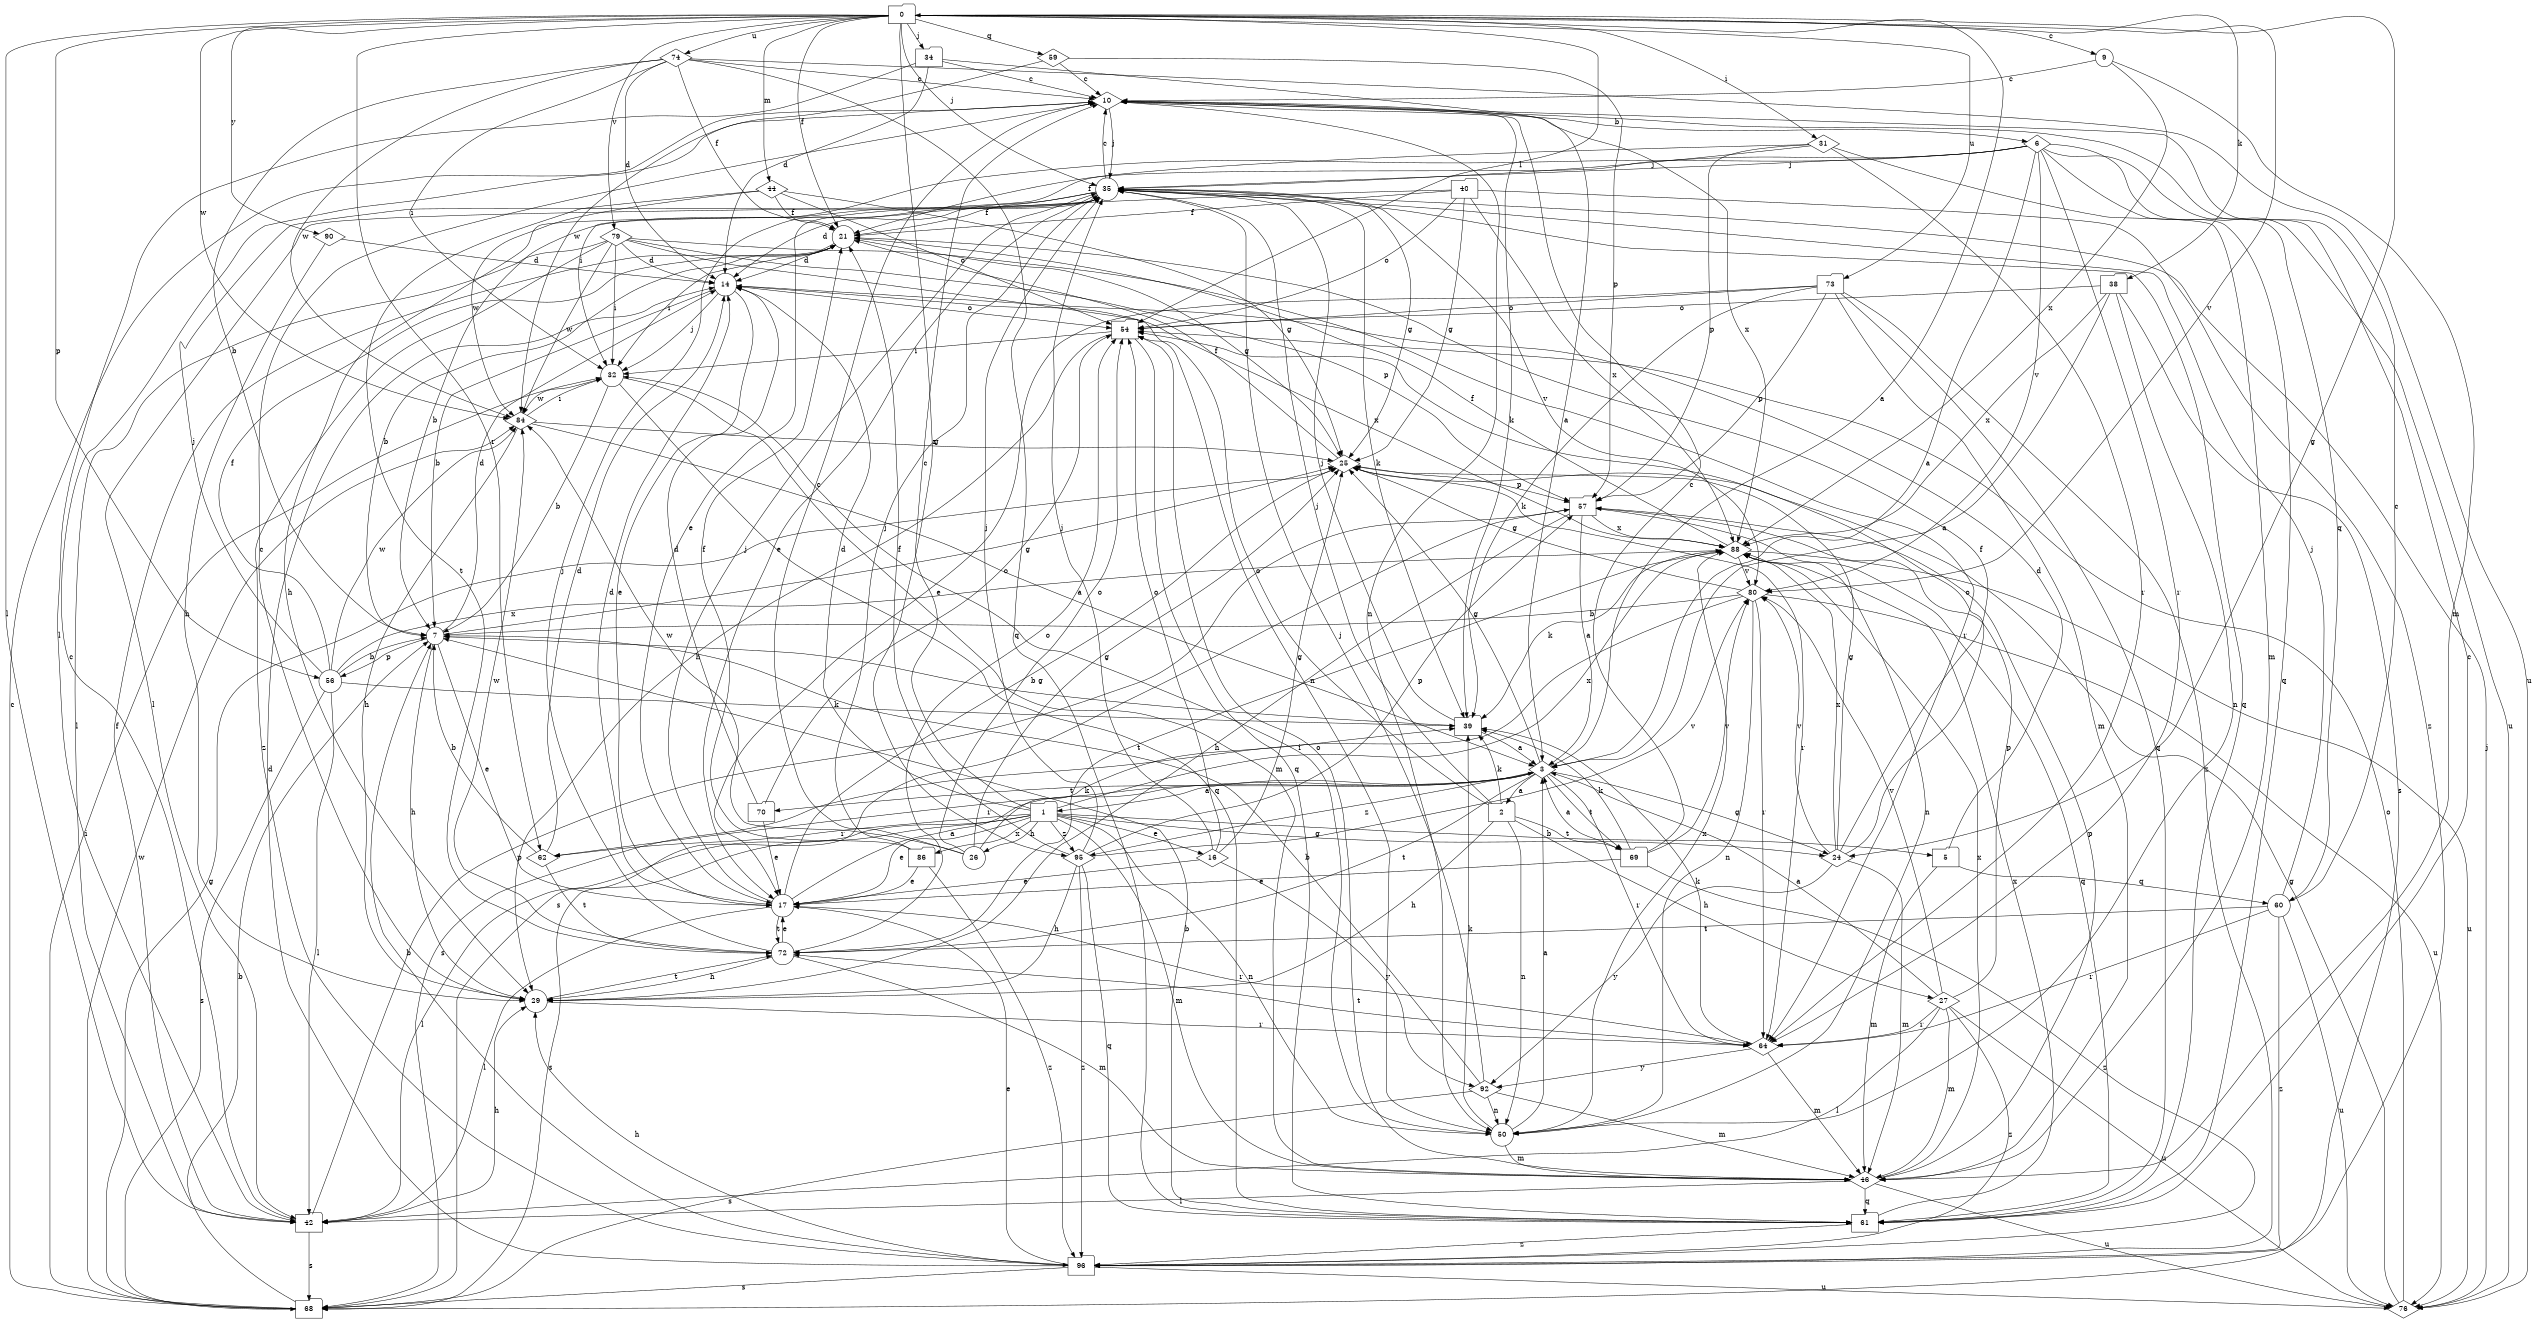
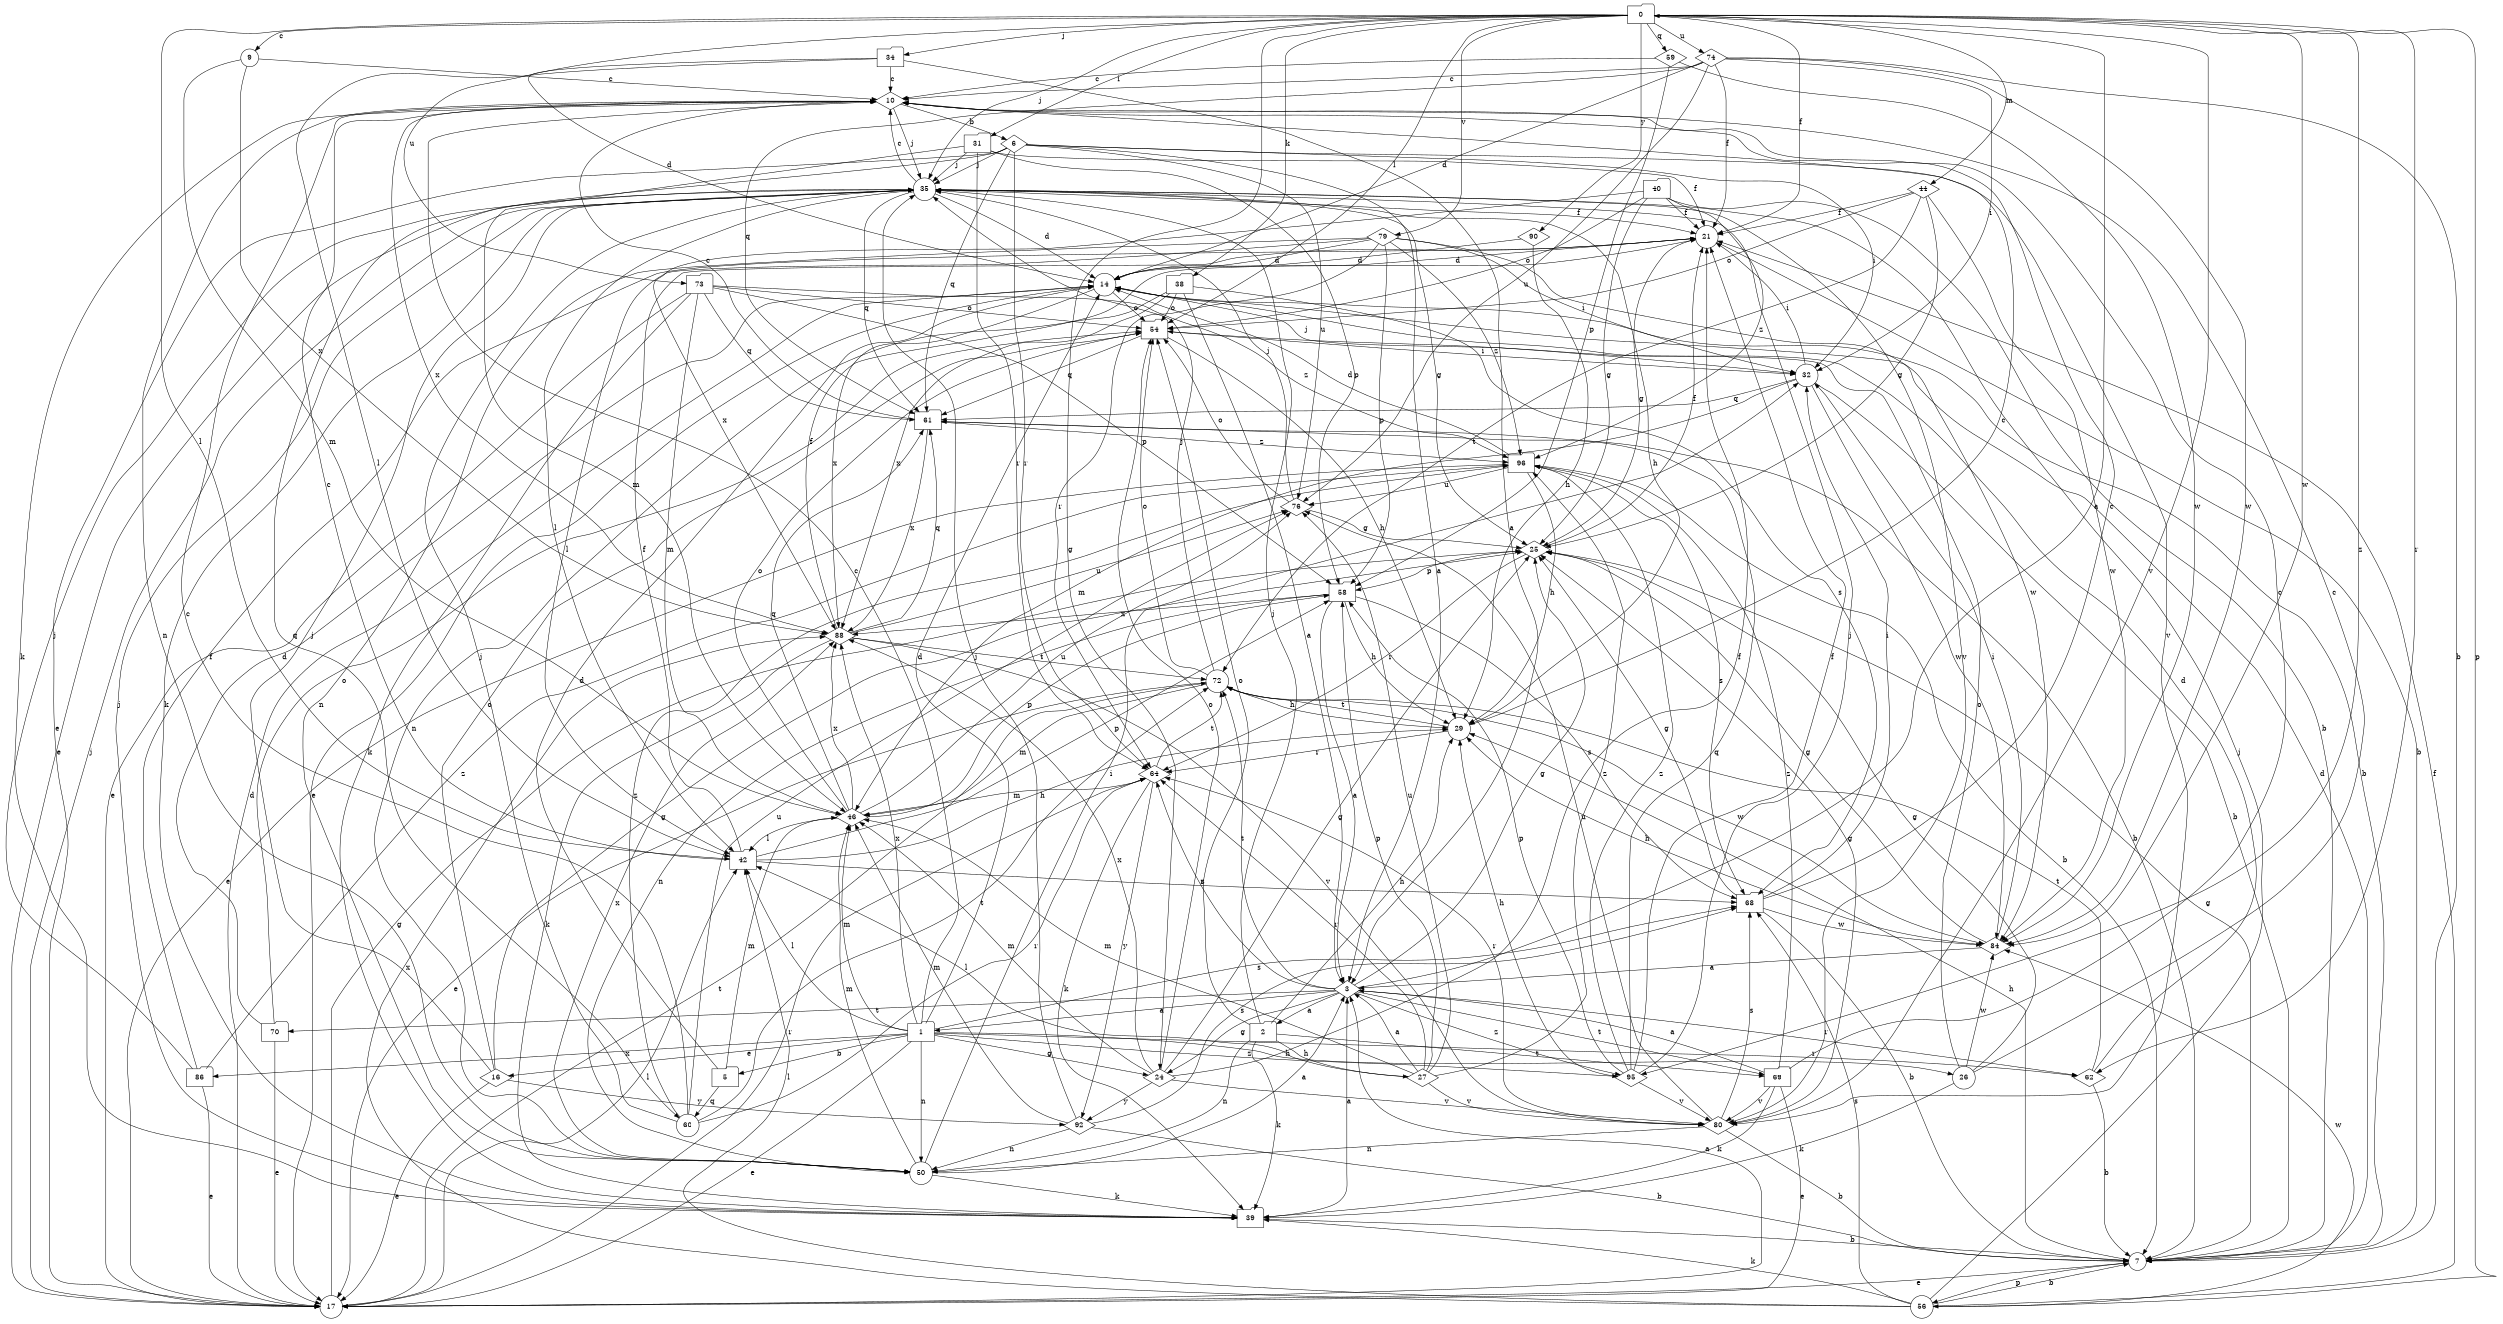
(1824, 144) -> (977, 144)
(717, 272) -> (1776, 296)
(1583, 507) -> (1342, 593)
